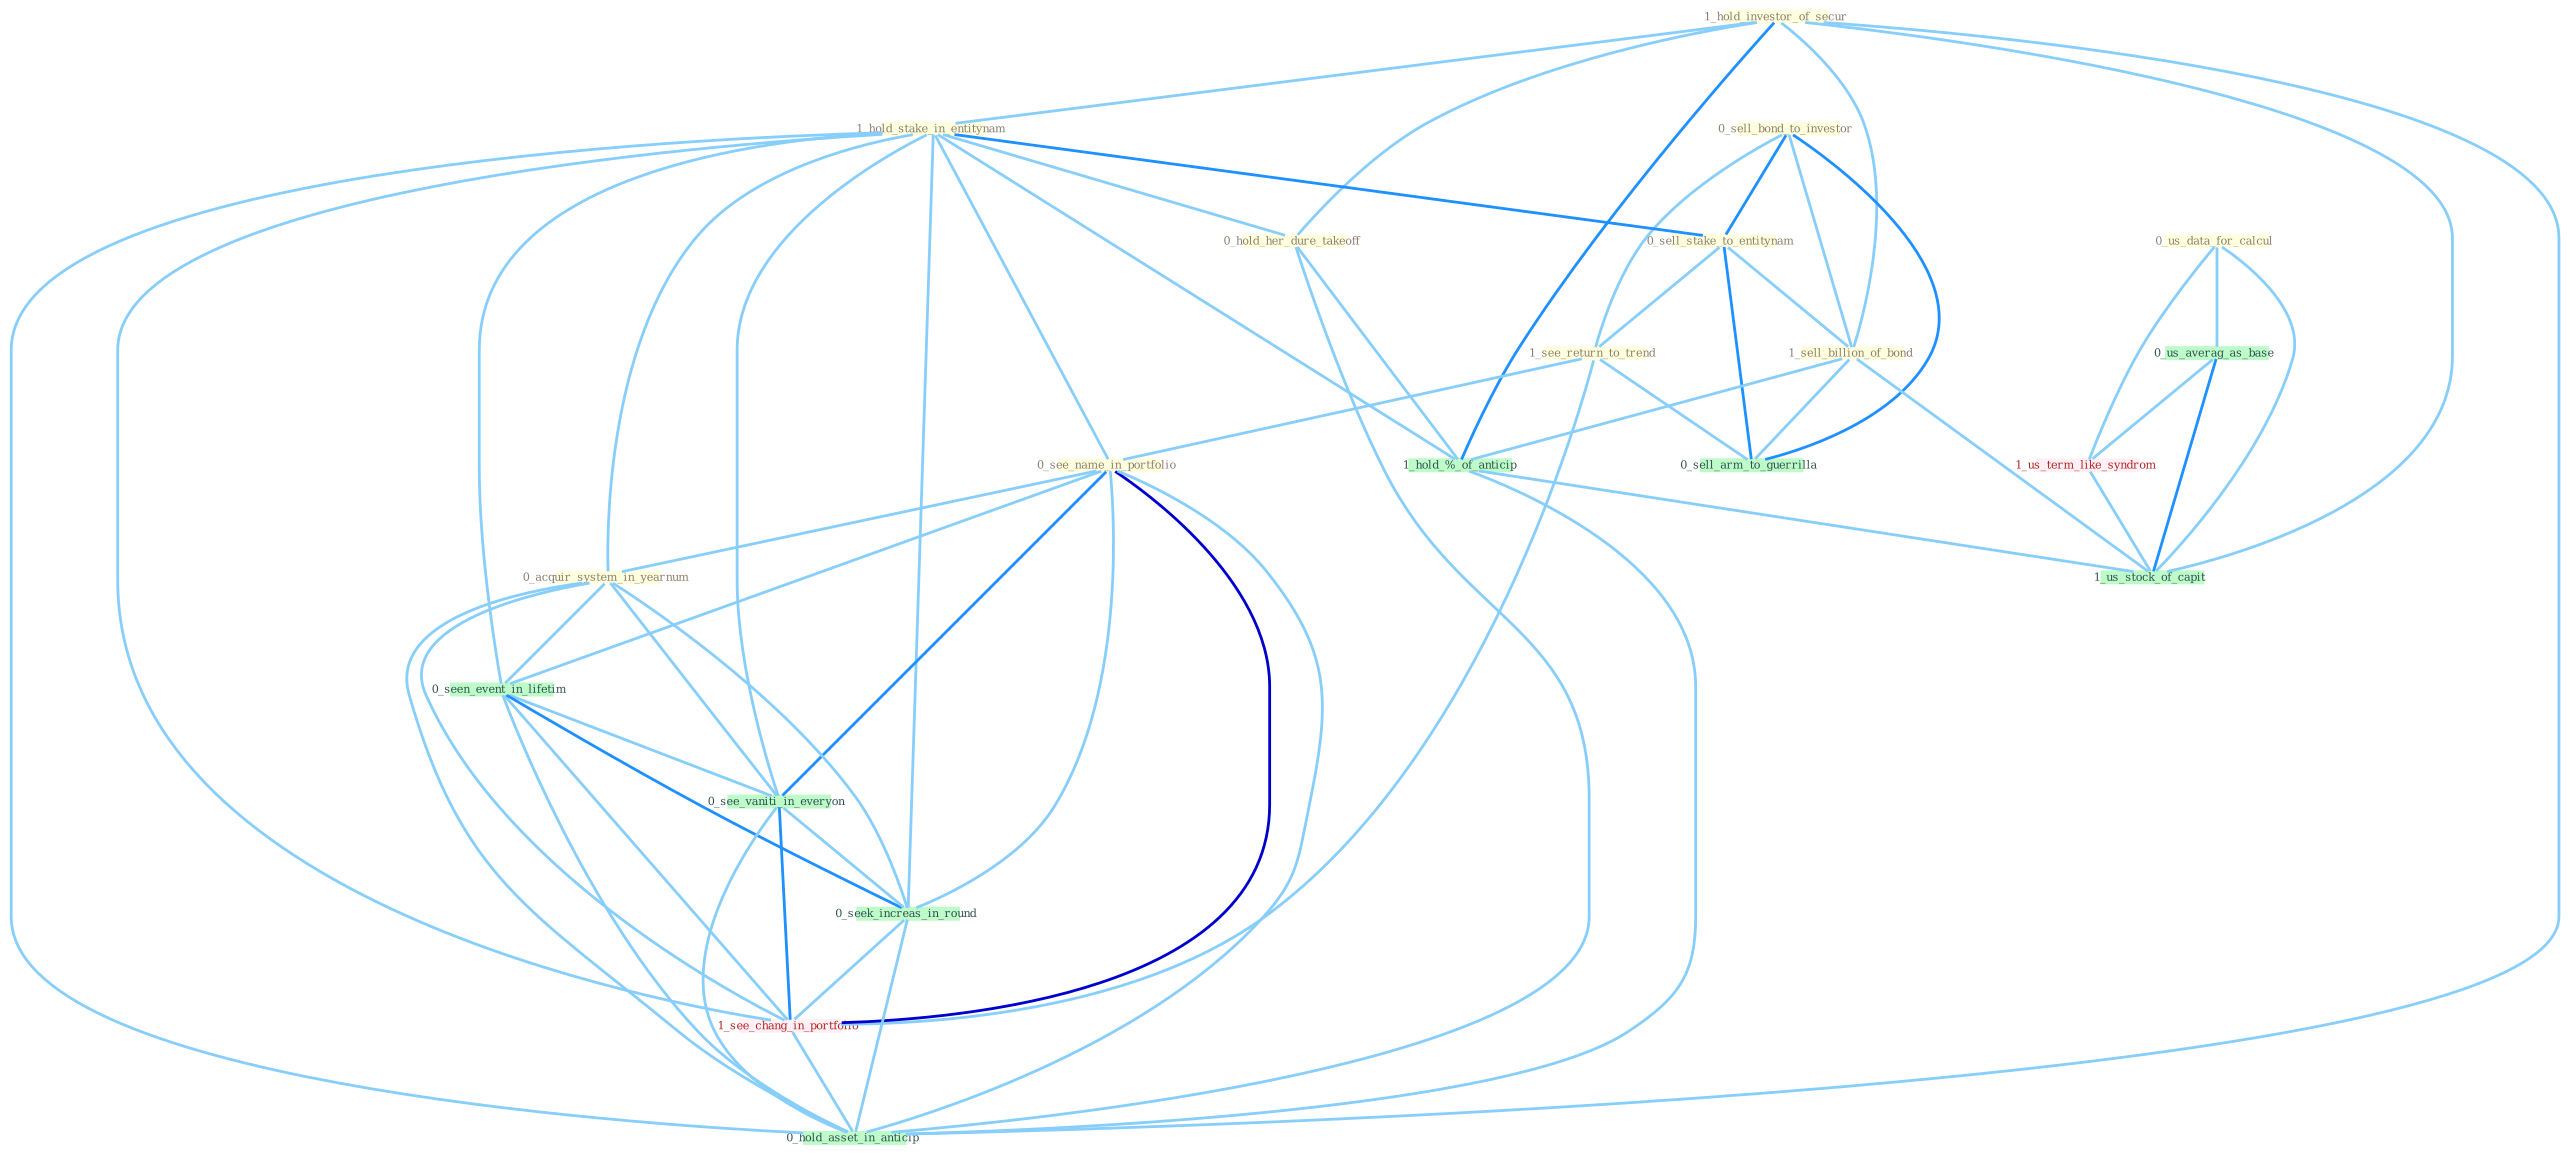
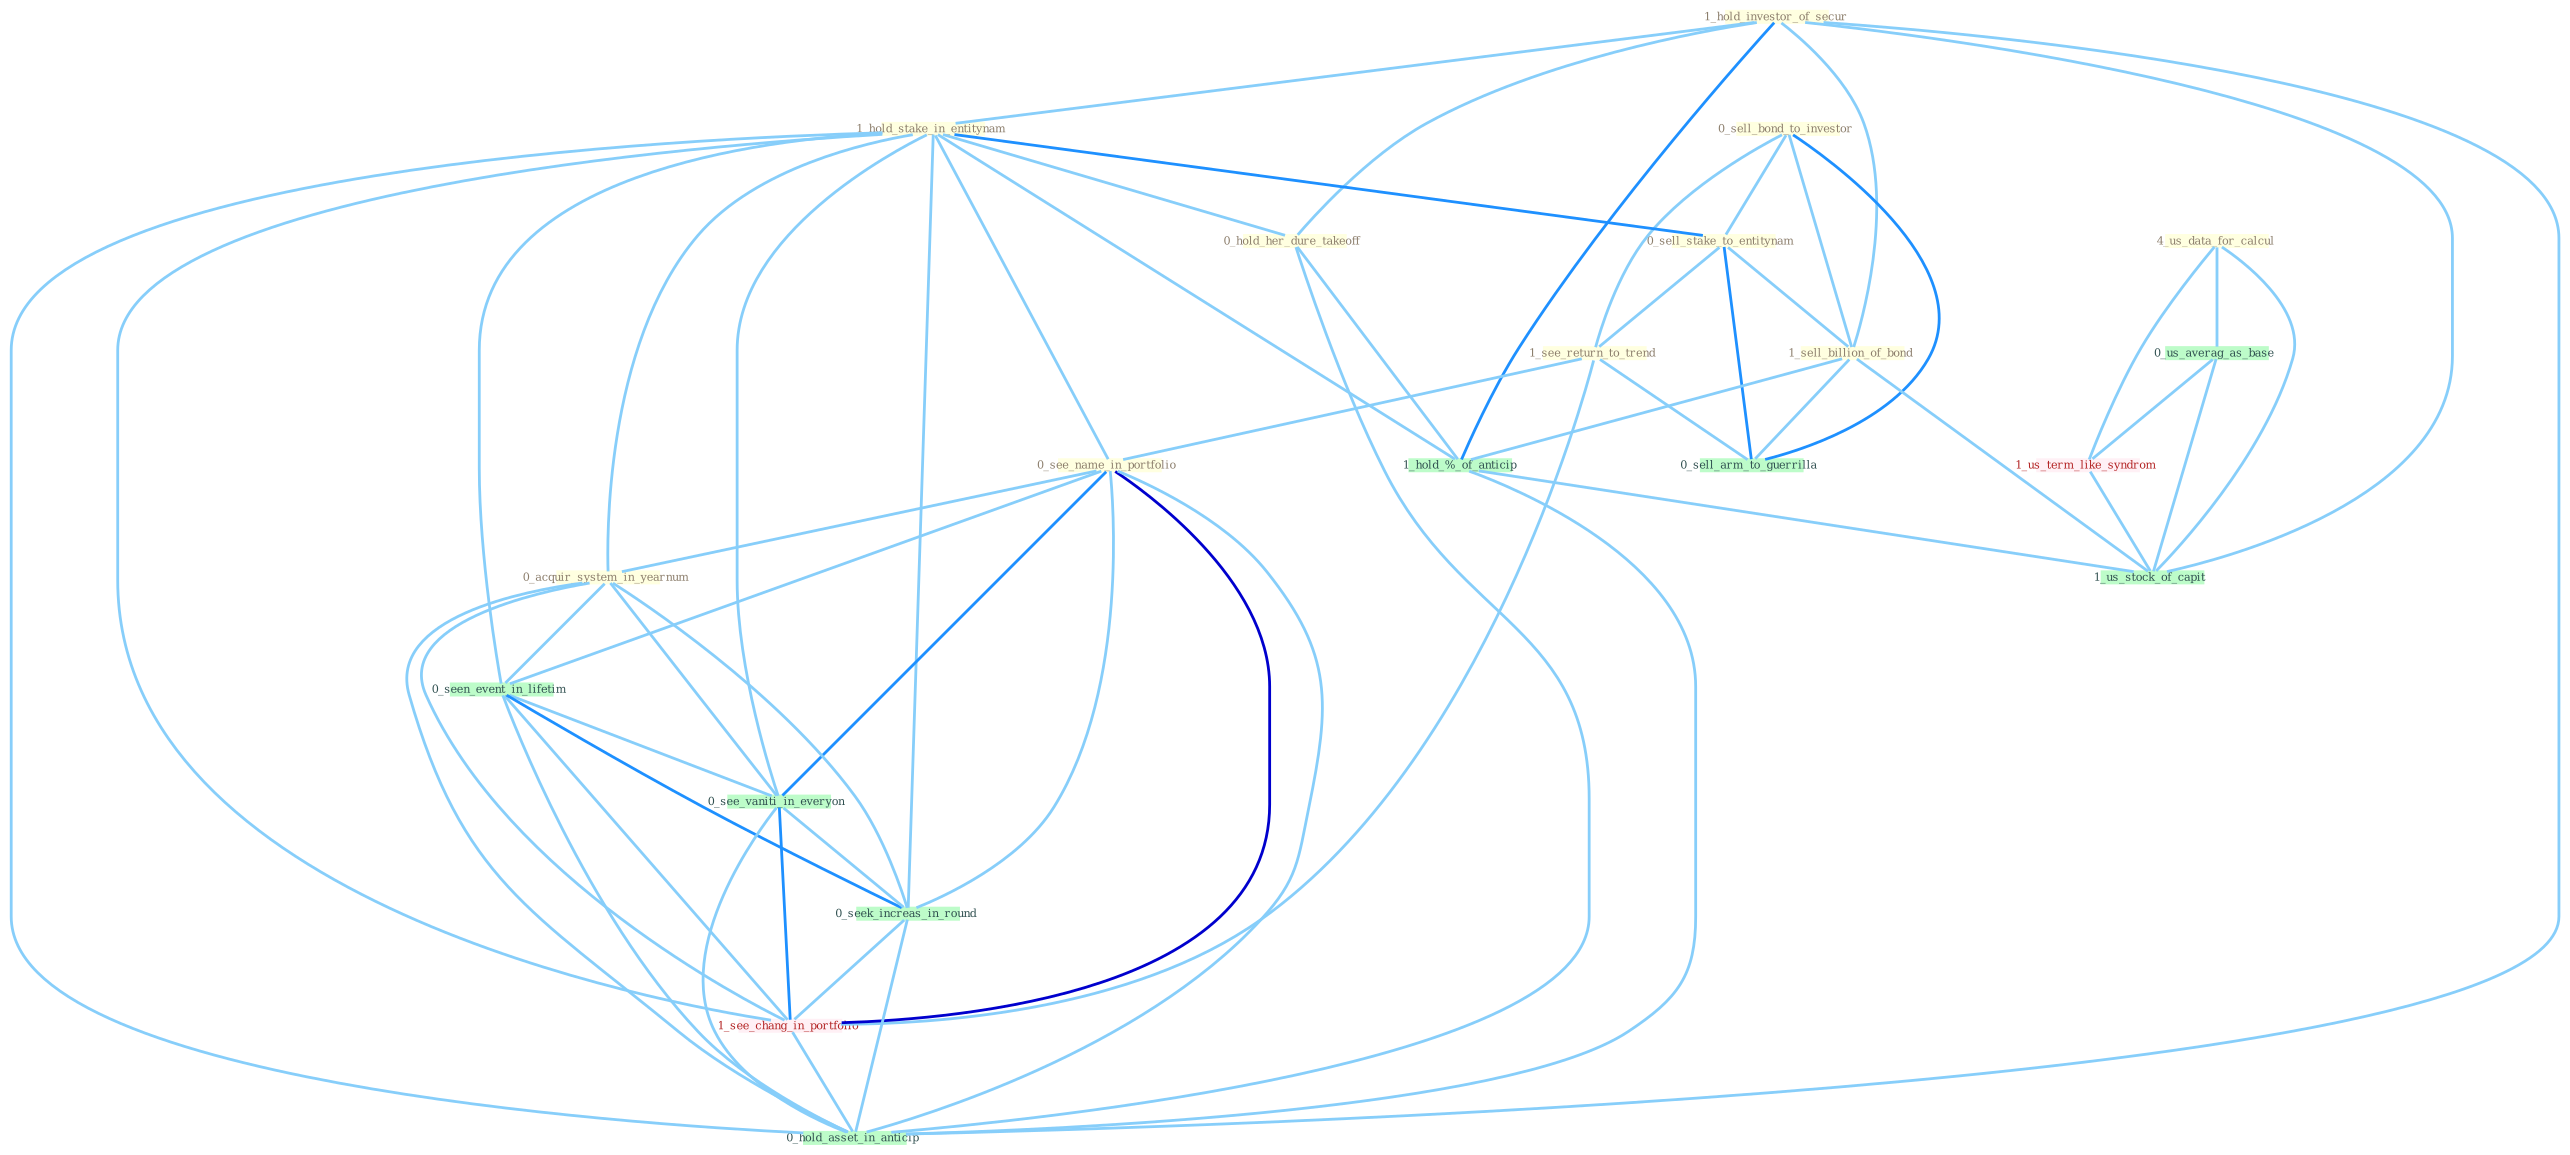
(1756, 185) -> (1756, 185)
(2217, 241) -> (2217, 241)
(2185, 465) -> (2185, 465)
